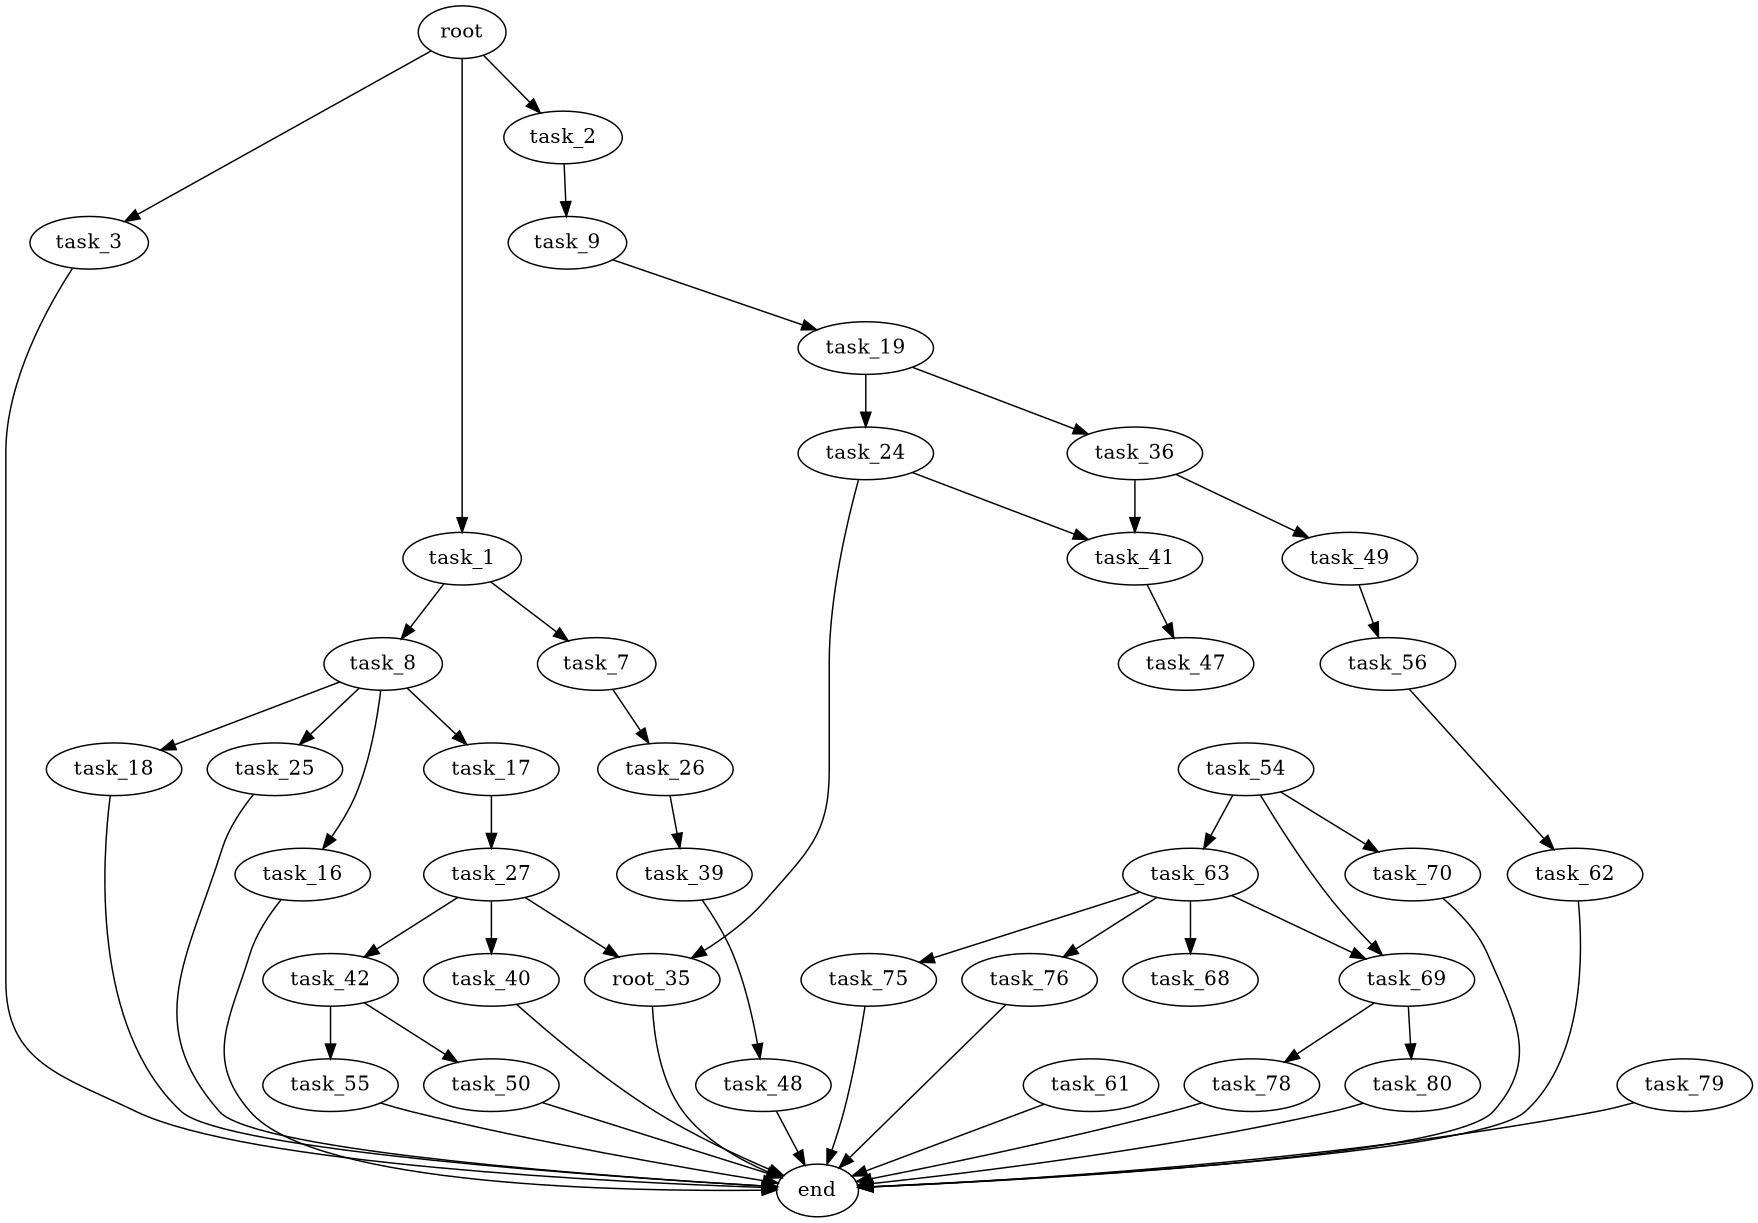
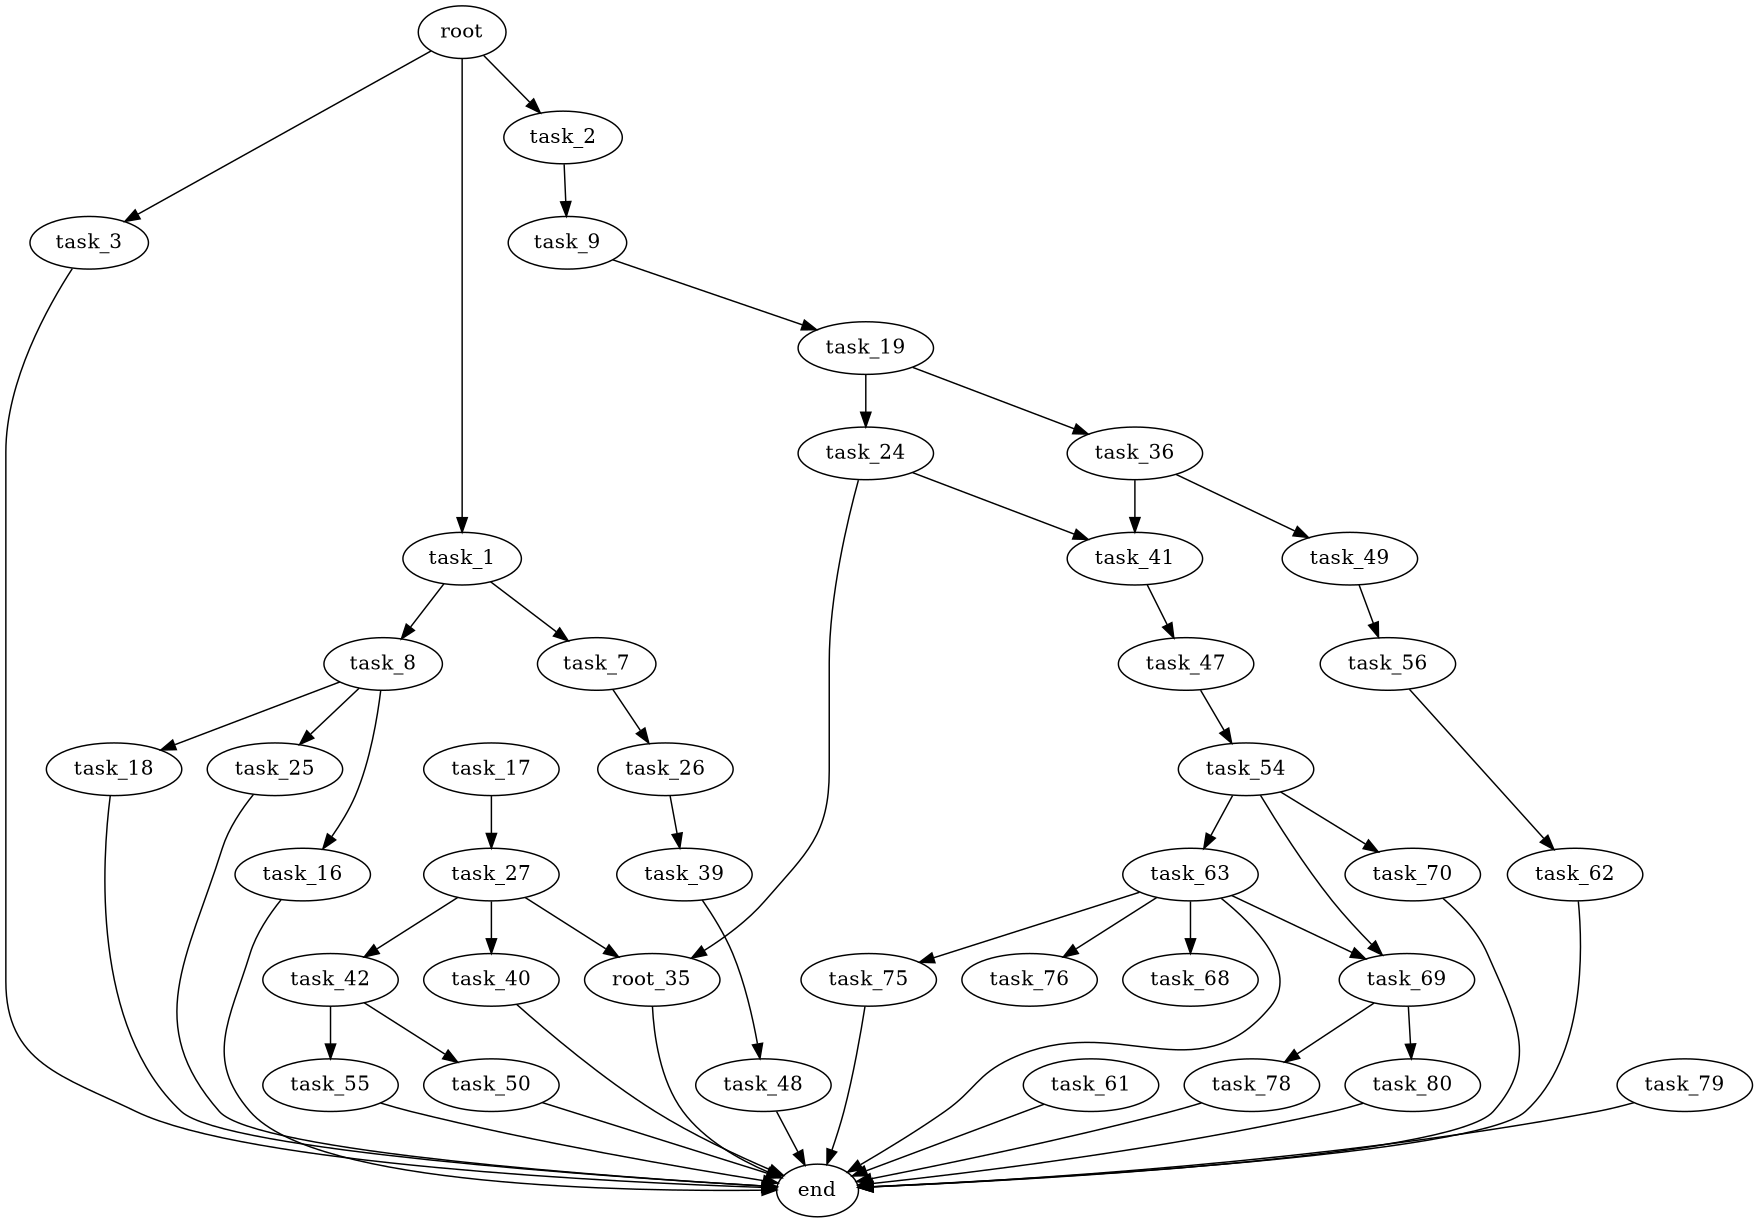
none -> (1212, 710)
(431, 711) -> none
(928, 1081) -> (1120, 1044)
